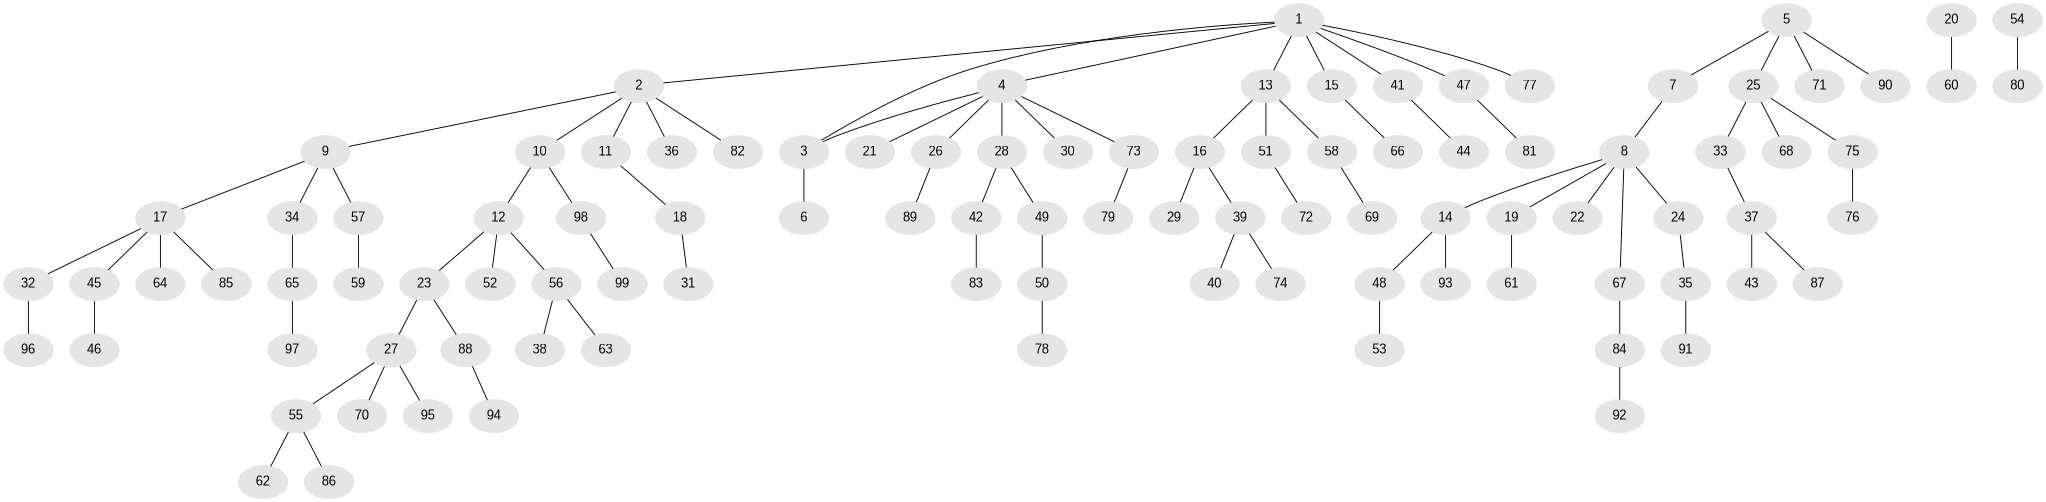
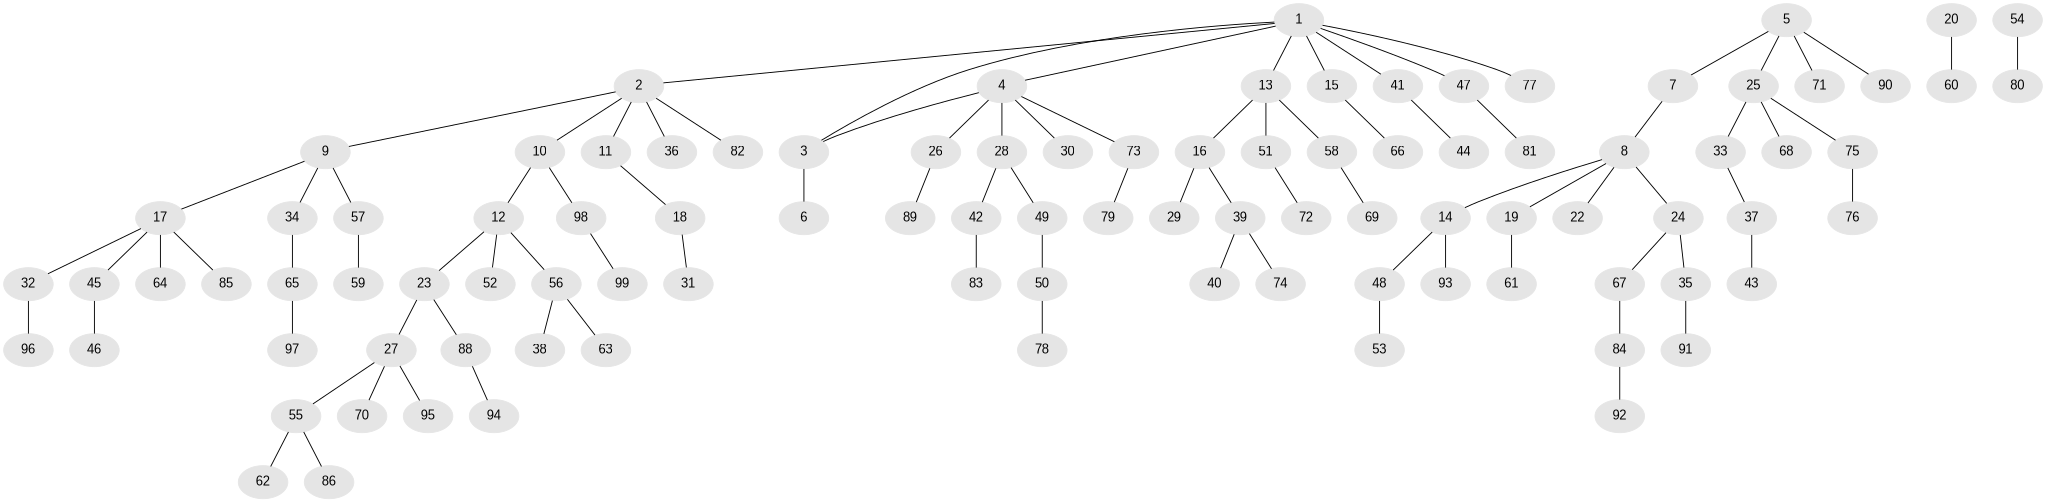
(870, 152) -> none
(1622, 218) -> (1649, 251)
(1818, 284) -> none
